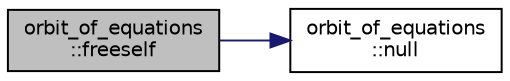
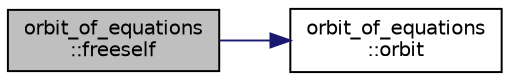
(396, 40) -> (396, 40)
